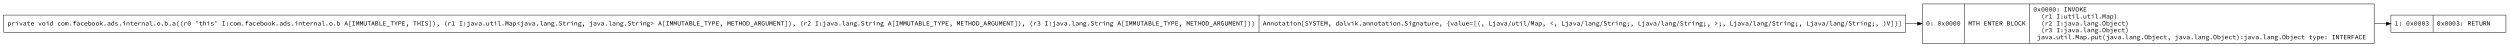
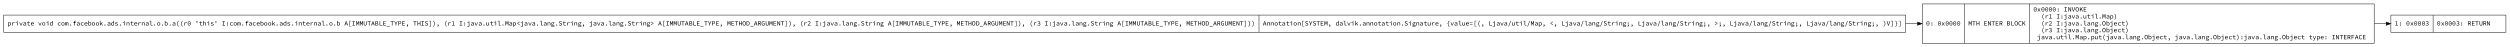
(2075, 16) -> (2075, 16)
